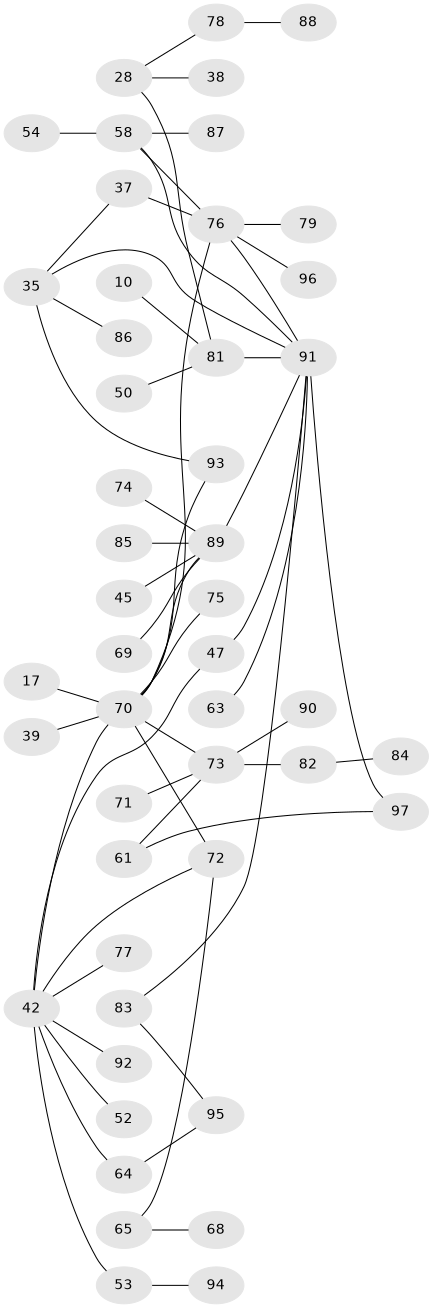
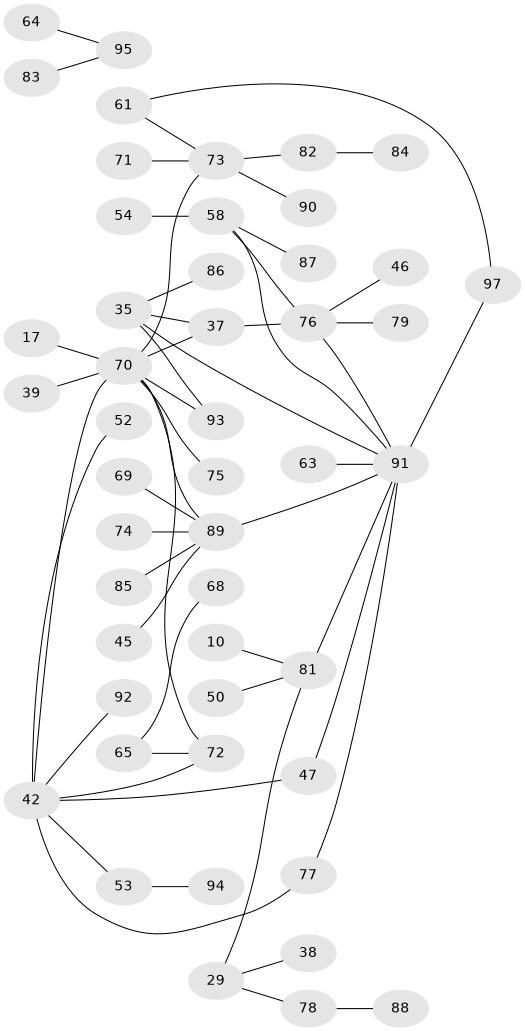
(124, 78) -> (216, 981)
(309, 280) -> (401, 268)
(182, 472) -> (180, 342)
(274, 706) -> (366, 672)
(68, 1096) -> none
